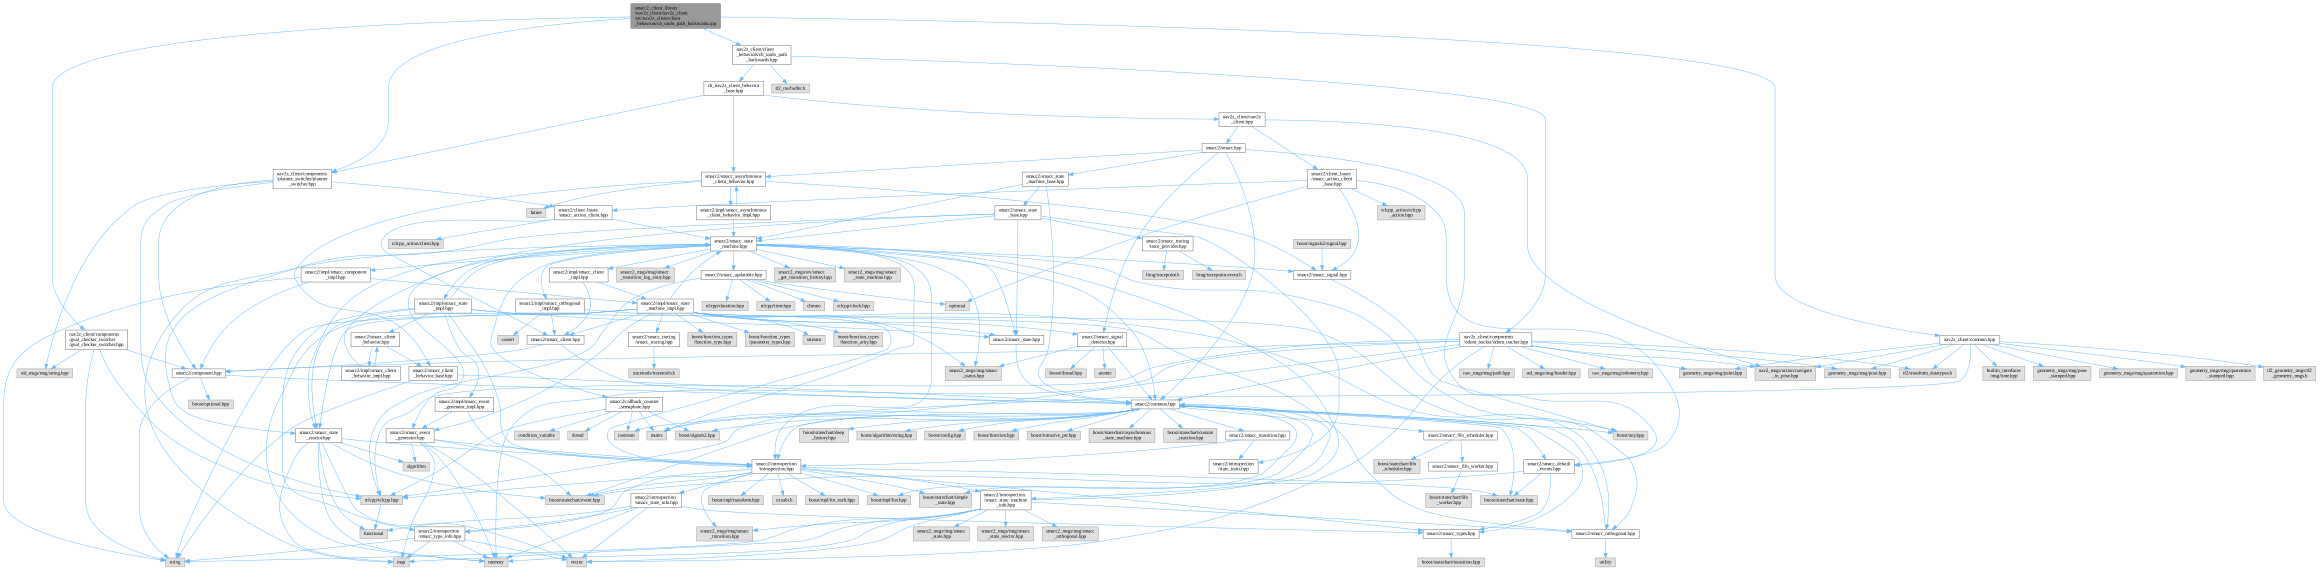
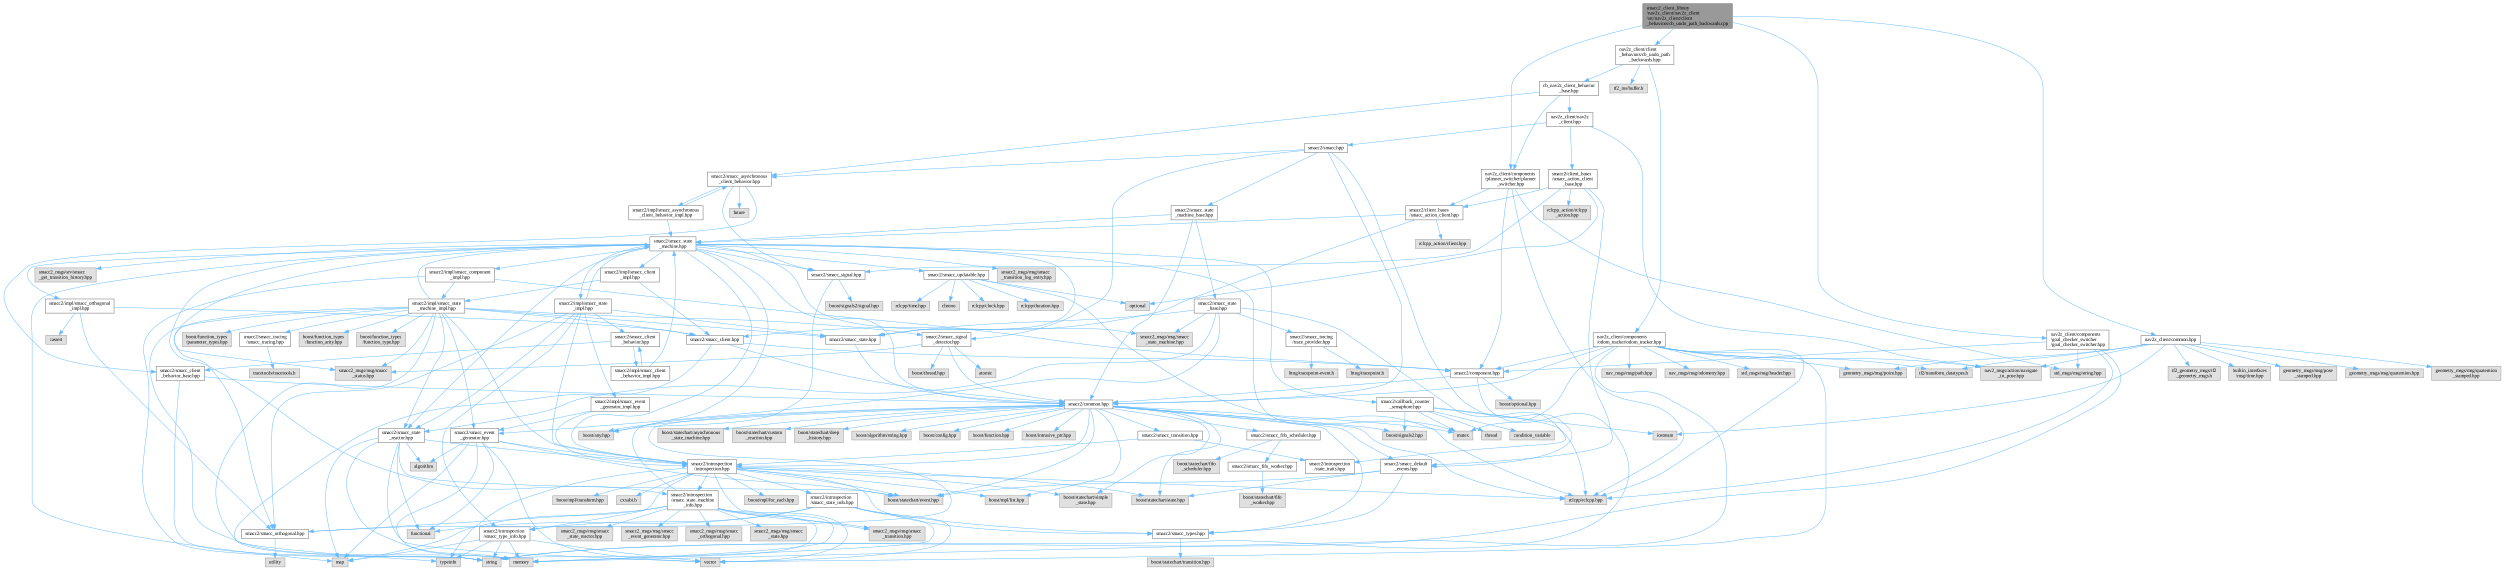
(878, 228) -> (1193, 322)
(1322, 257) -> (844, 288)
(814, 340) -> none
(1857, 373) -> none
(378, 515) -> (479, 493)
none -> (649, 534)
none -> (448, 562)
